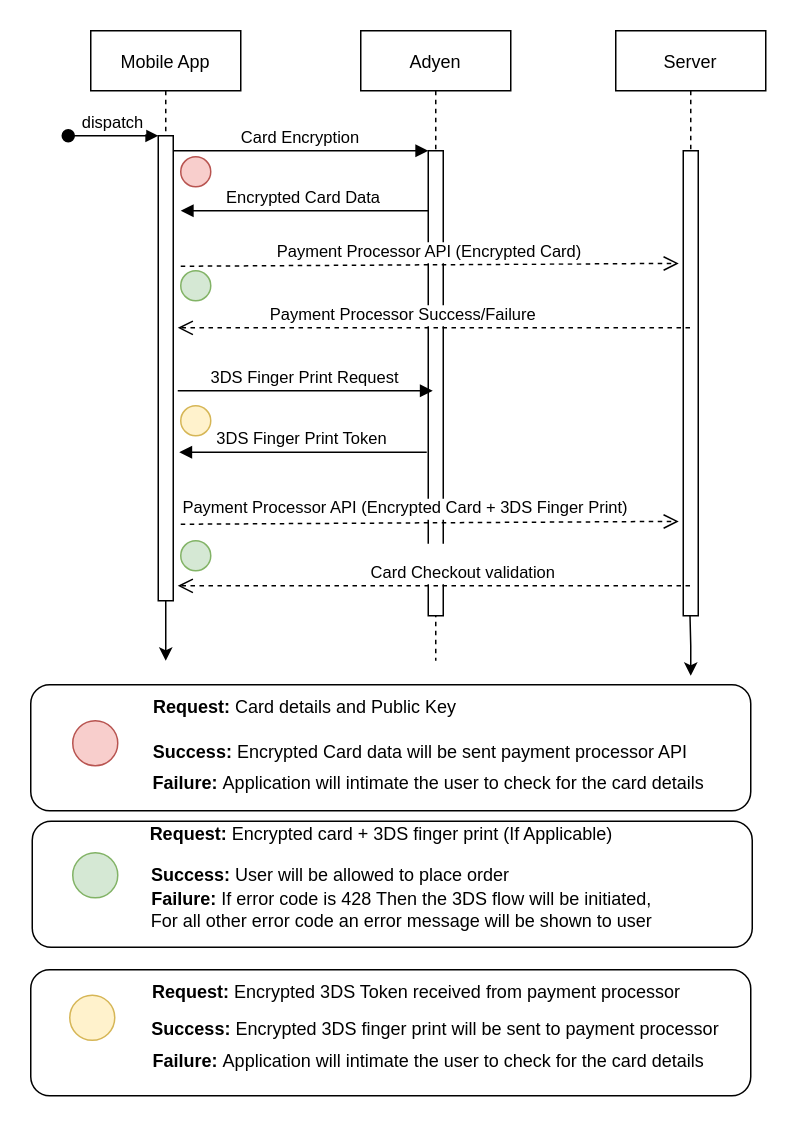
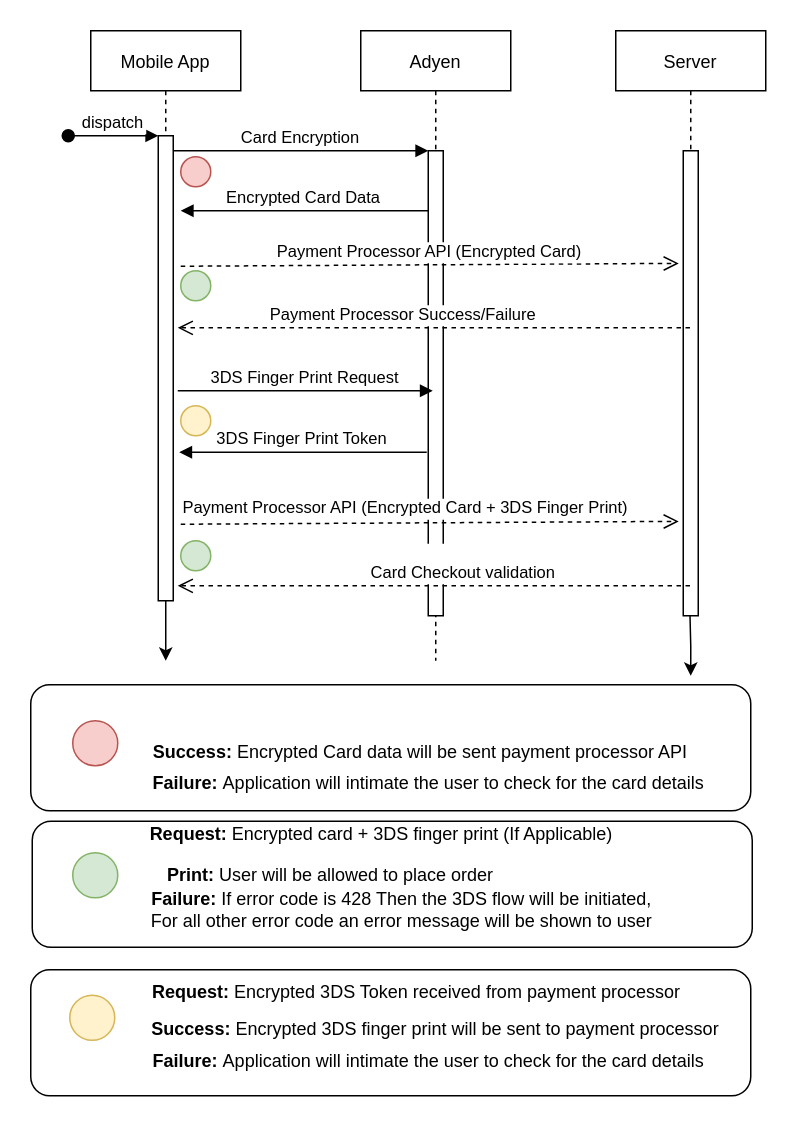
(305, 707) -> none
(331, 875) -> (331, 875)
